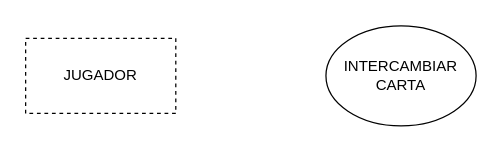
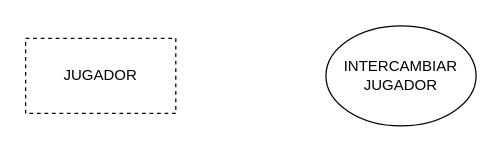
(401, 76) -> (401, 76)
